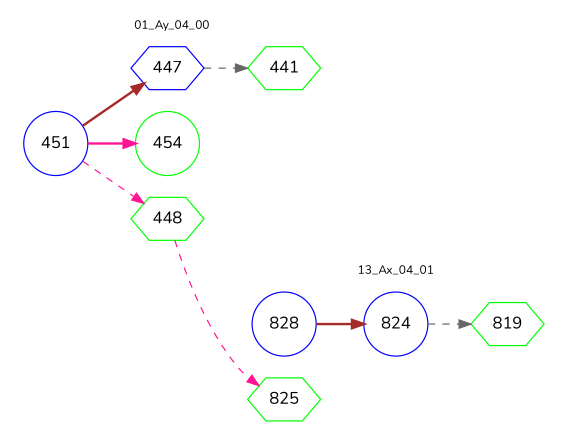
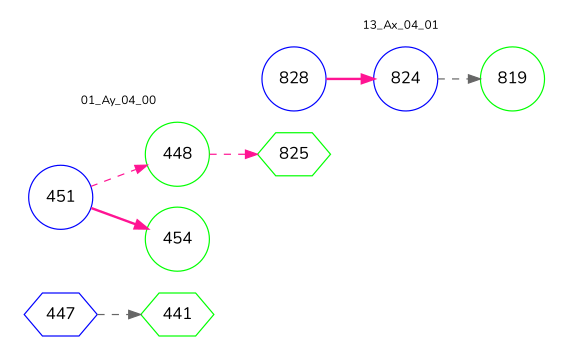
(108, 108) -> none
(168, 219) -> (177, 154)
(334, 324) -> (344, 79)
(508, 324) -> (512, 79)
